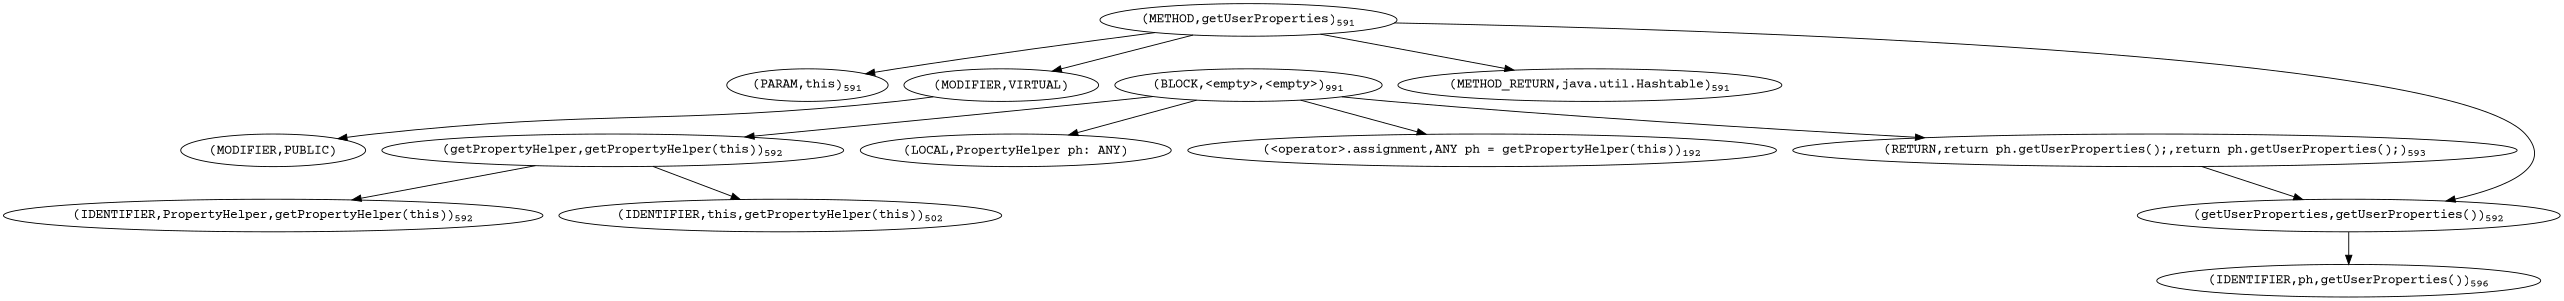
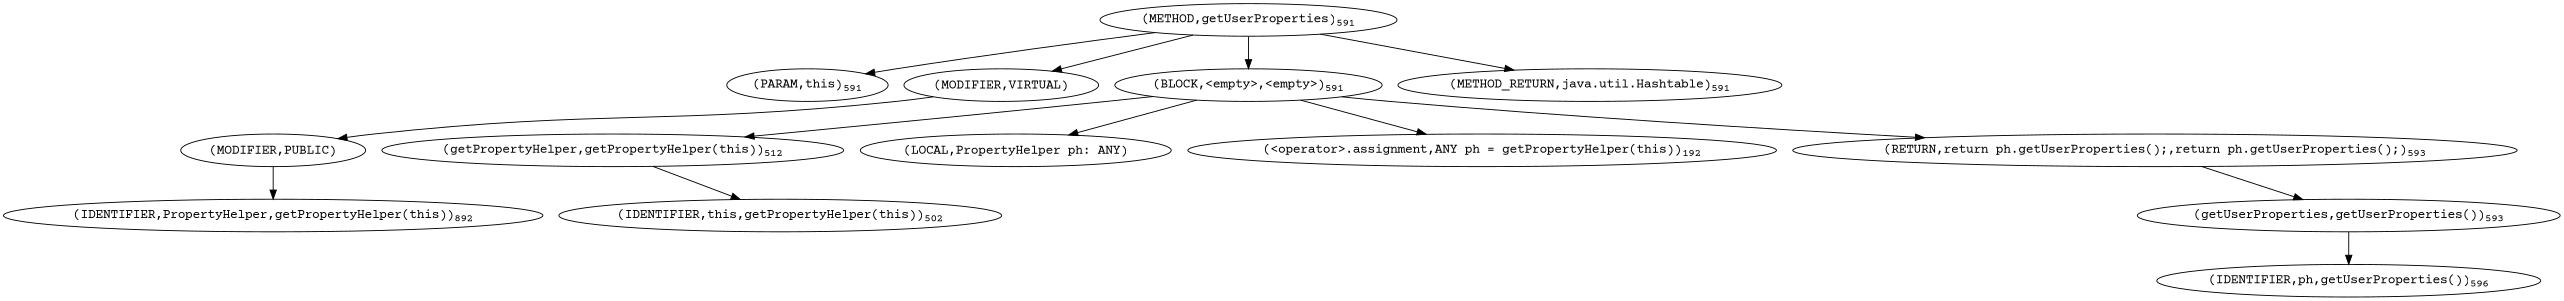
(2024, 48) -> (1248, 48)
(1335, 84) -> (1335, 84)
(773, 149) -> (773, 149)
(448, 182) -> (273, 178)
(464, 214) -> (464, 214)
(2495, 214) -> (2495, 214)
